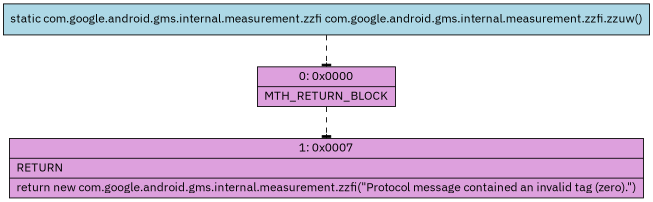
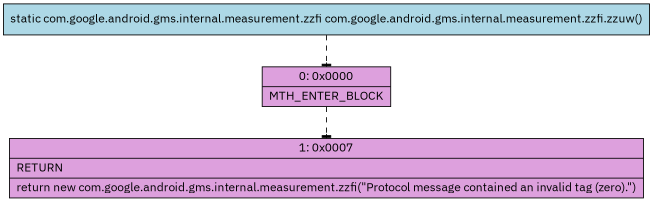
(326, 96) -> (326, 96)
